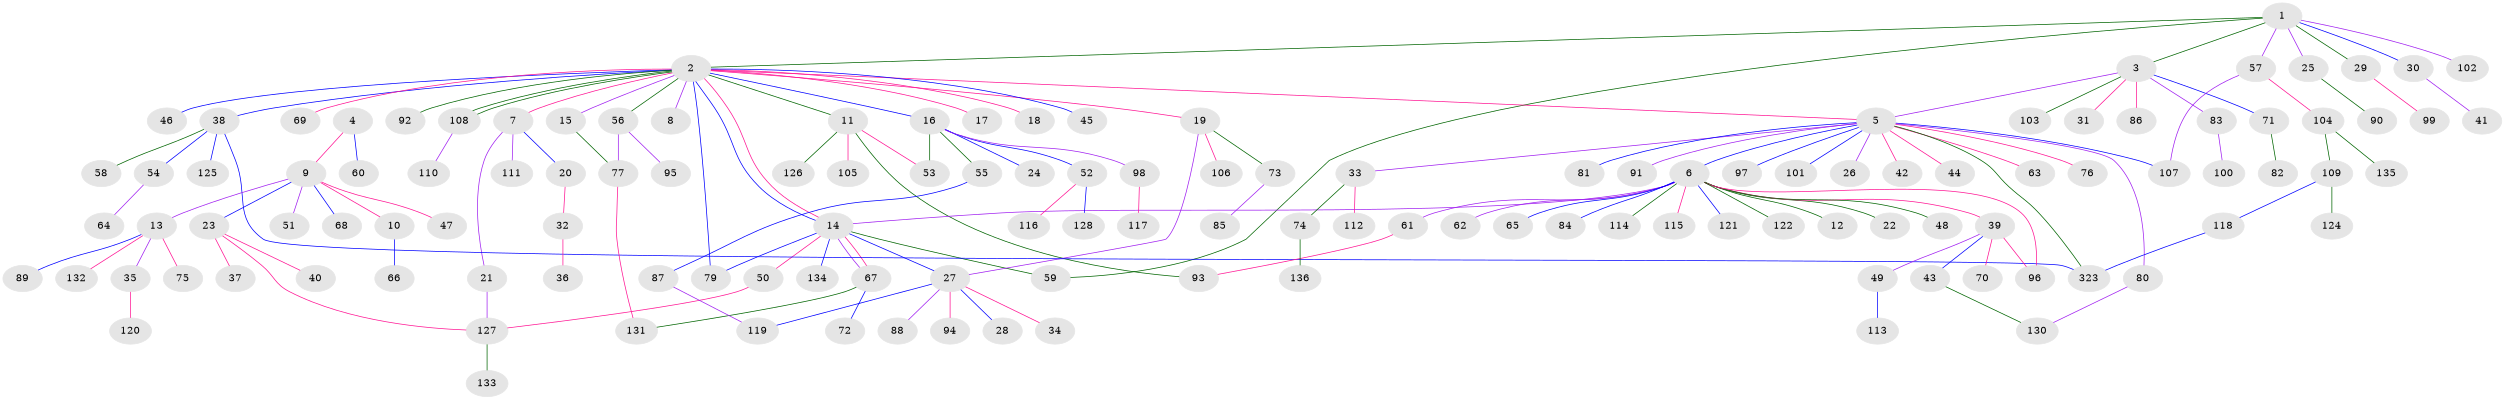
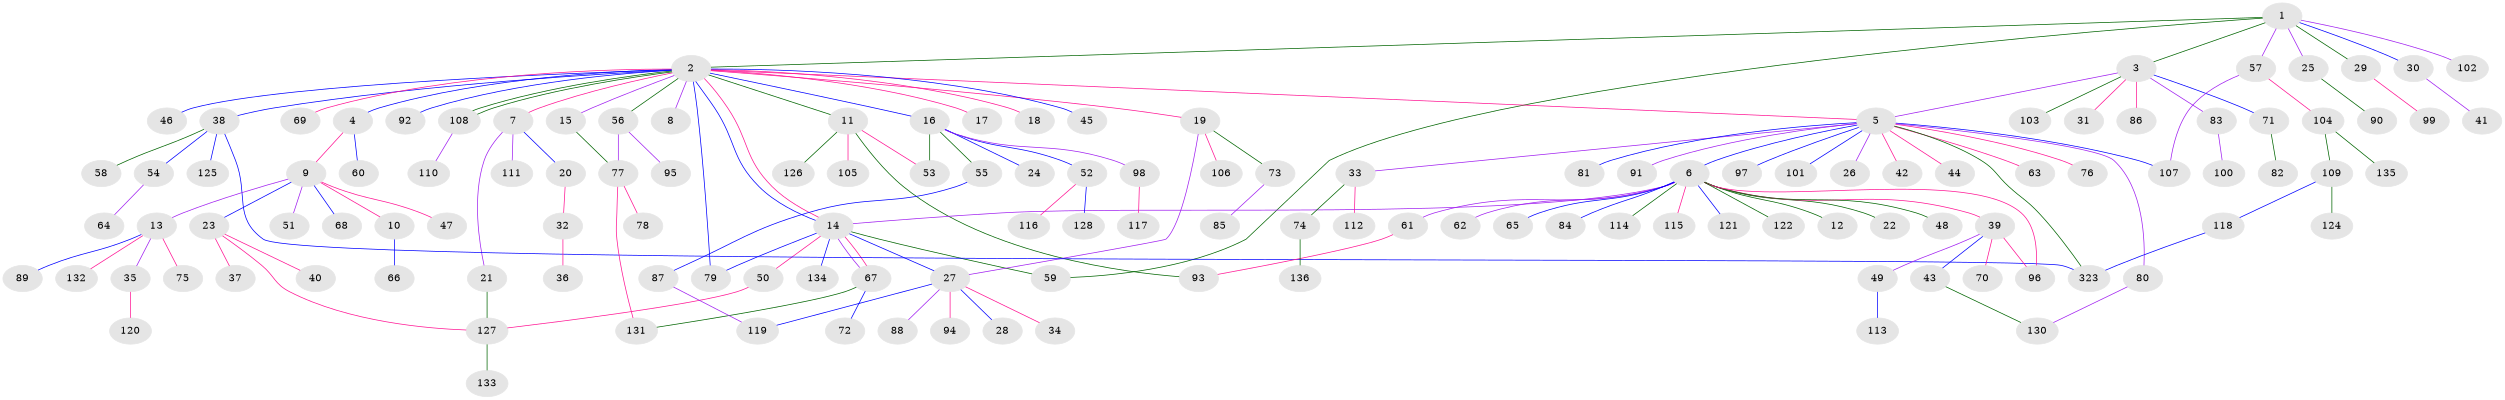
(545, 84) -> (545, 84)
none -> (457, 90)
none -> (643, 226)
(487, 305) -> (487, 305)
